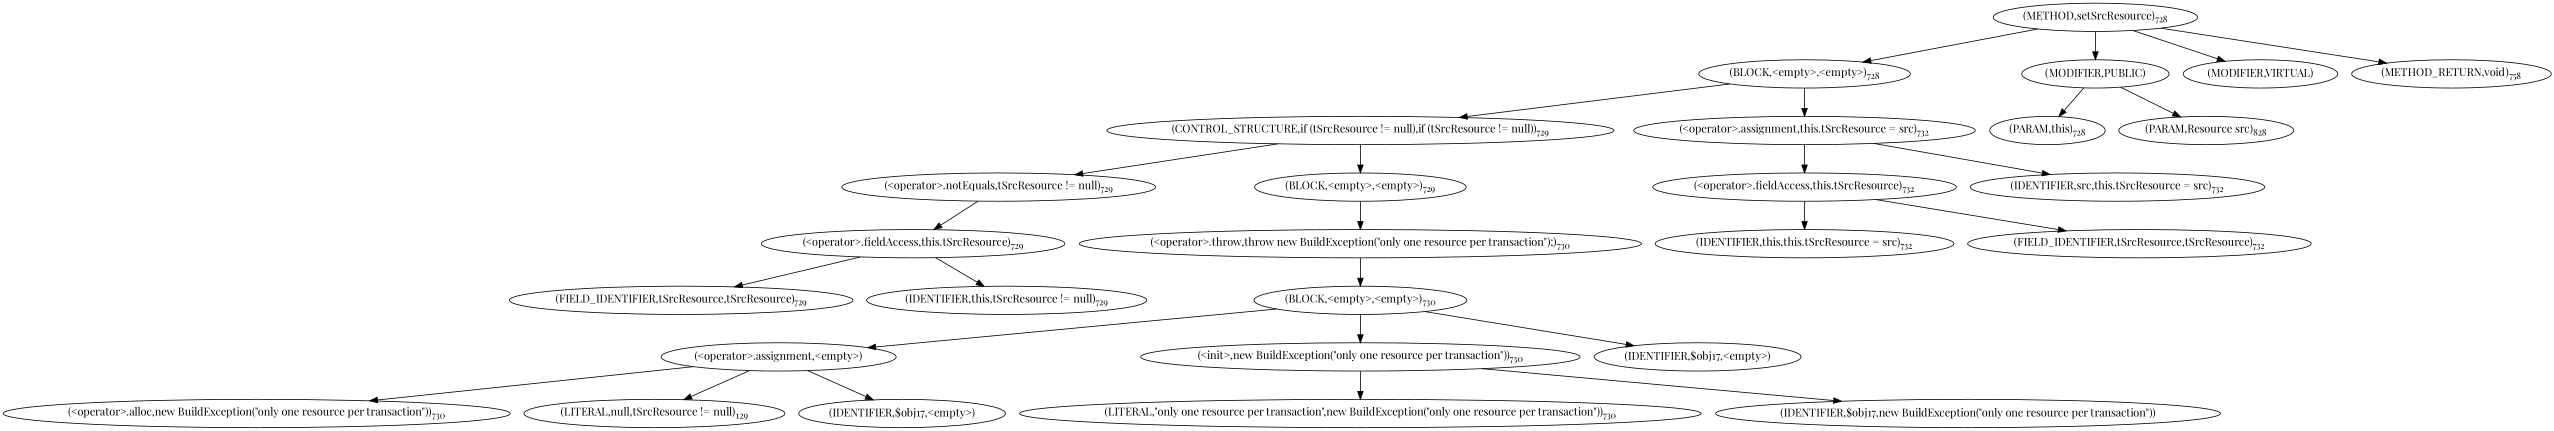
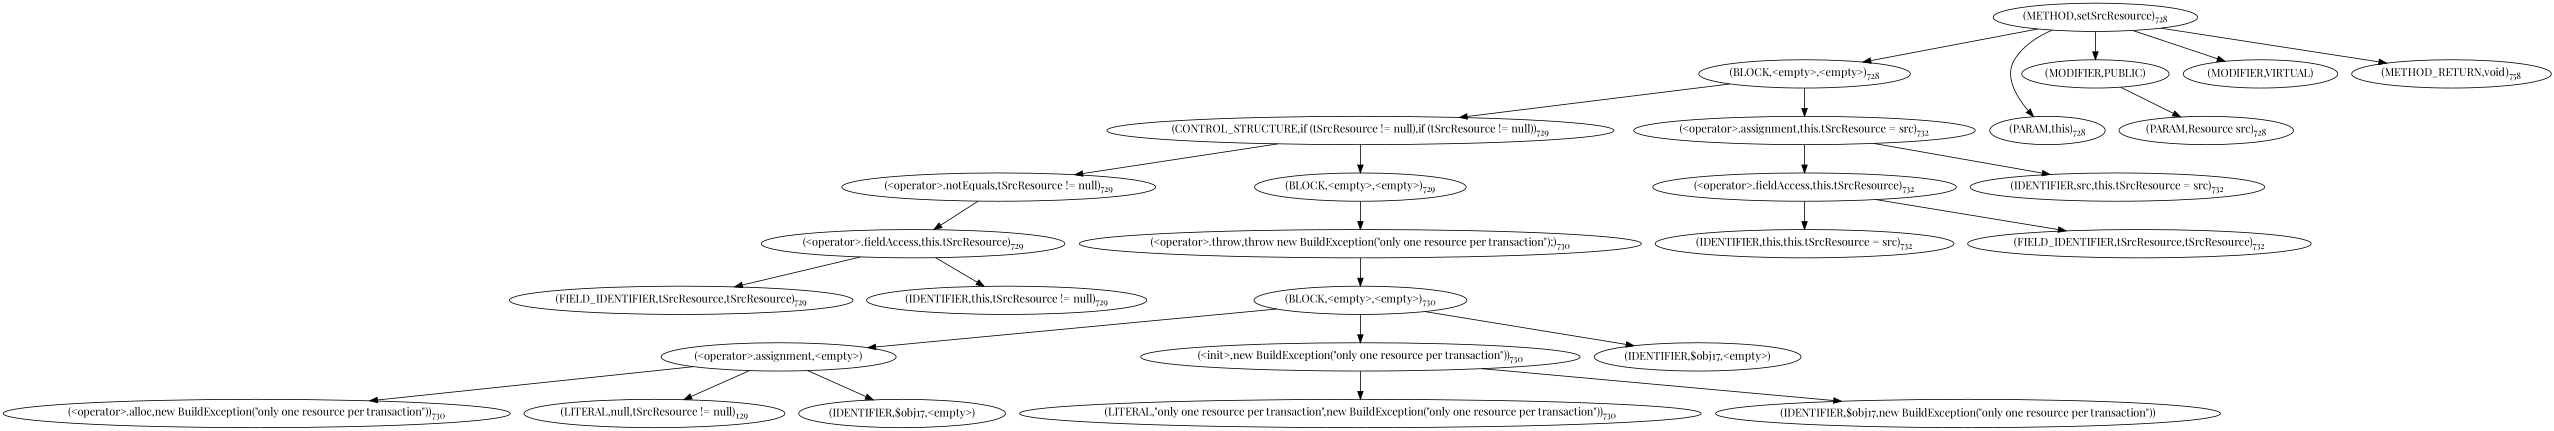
(2074, 99) -> (2013, 63)
(2260, 129) -> (2260, 129)
